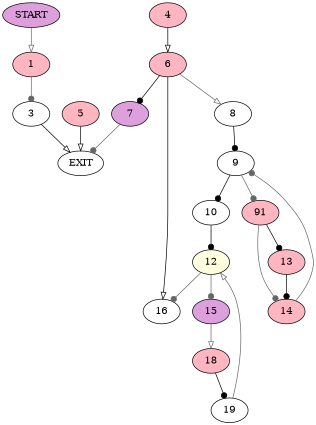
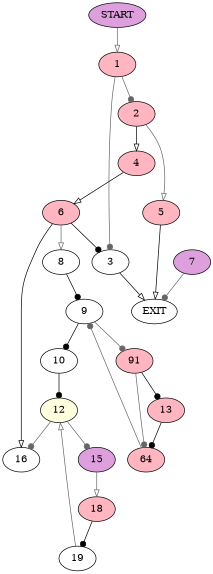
(151, 87) -> (84, 235)
none -> (137, 114)
(287, 311) -> (146, 460)
